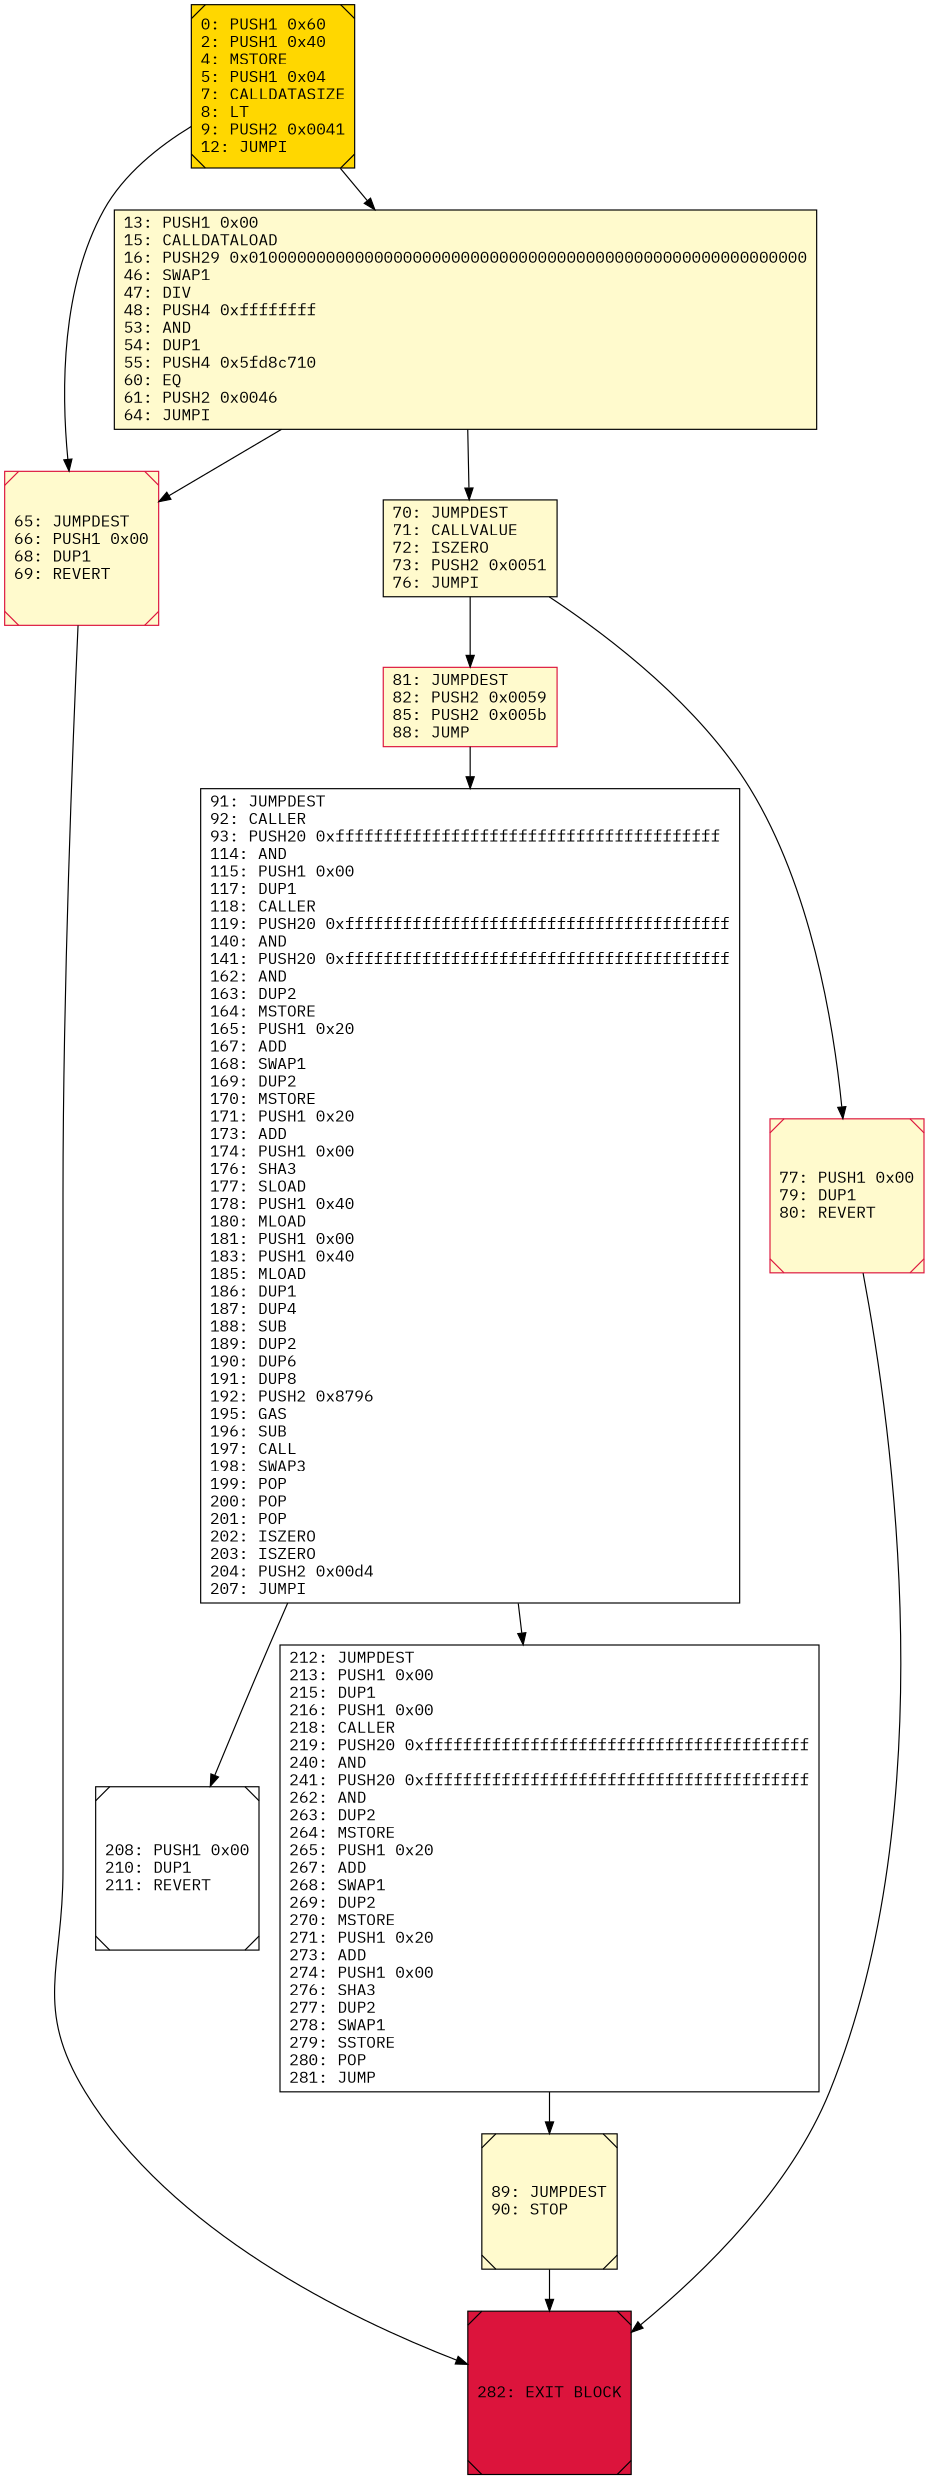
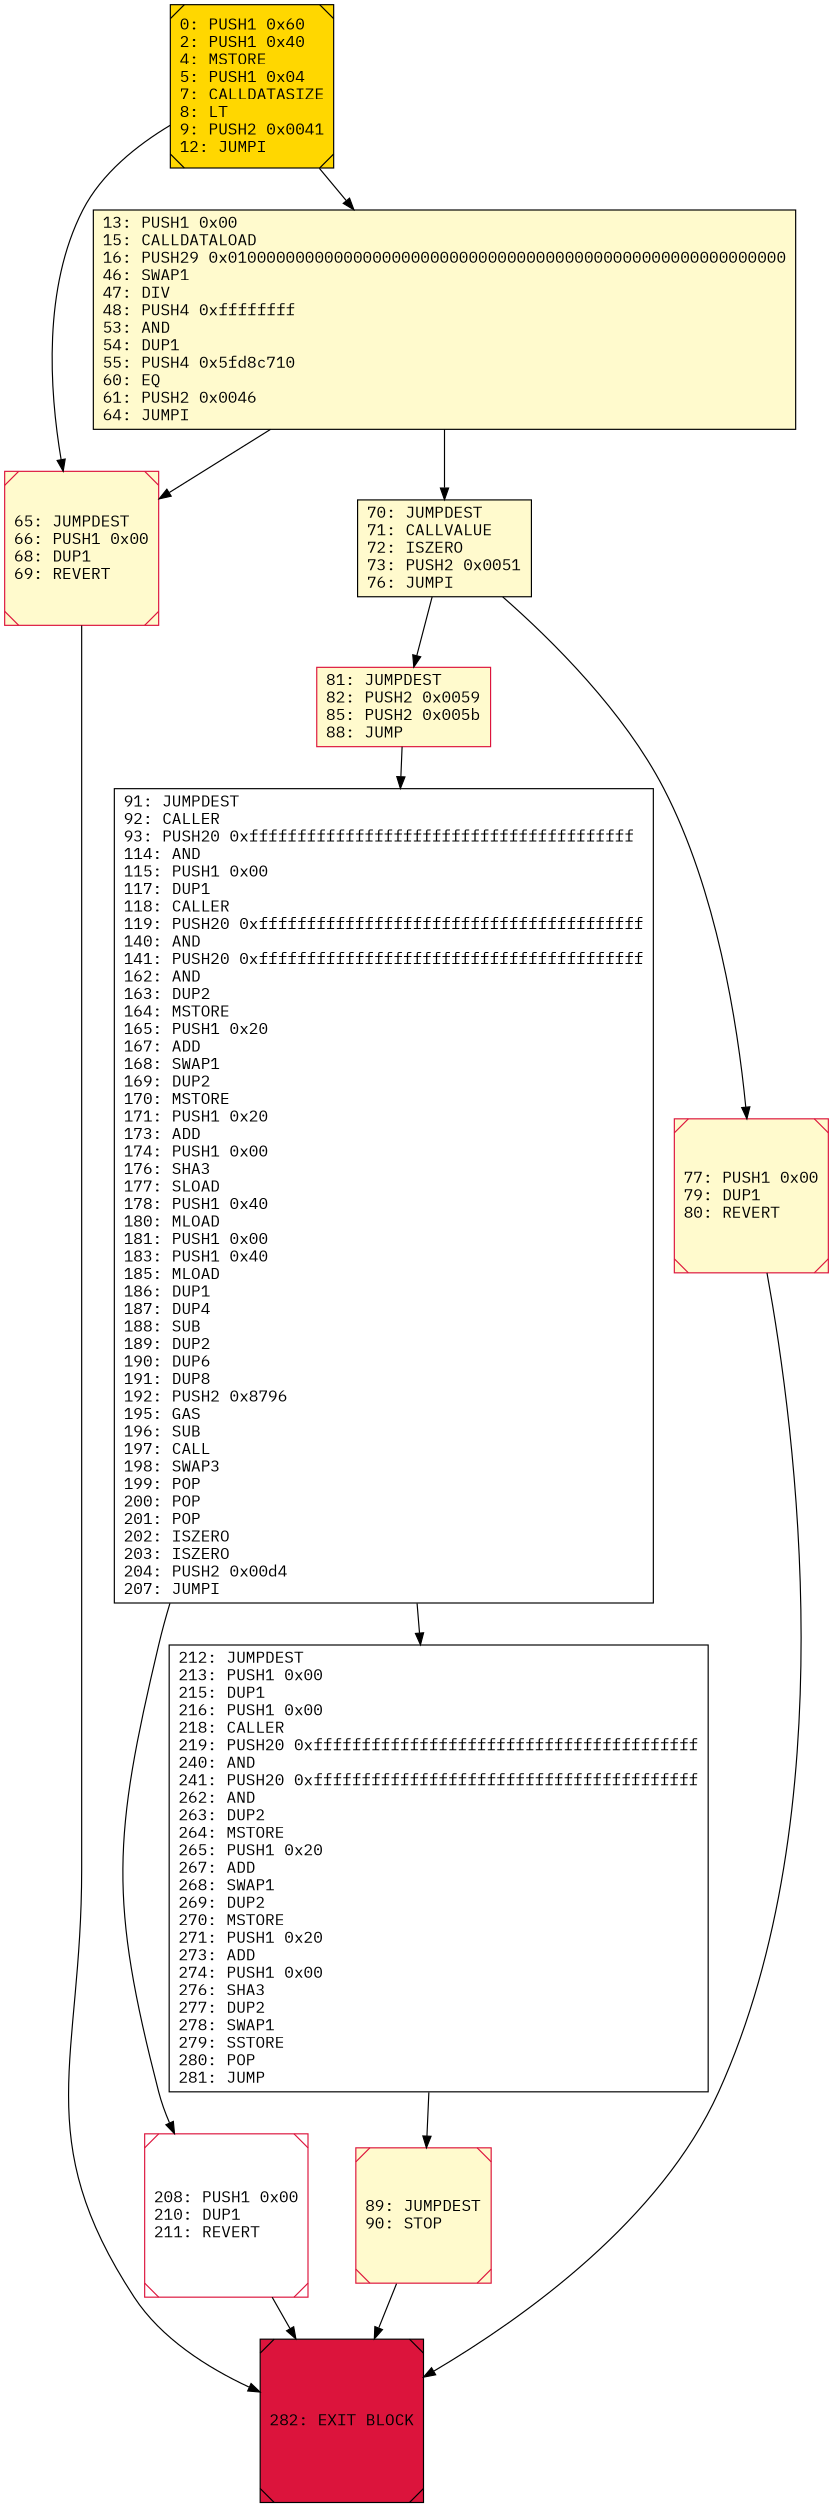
(177, 1868) -> (226, 2216)
(550, 2202) -> (424, 2216)
none -> (281, 2313)
